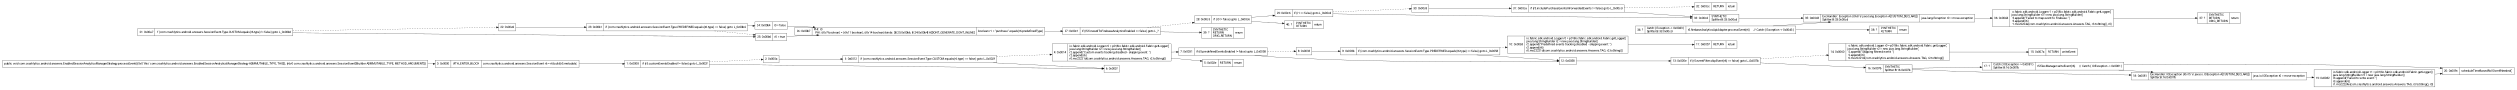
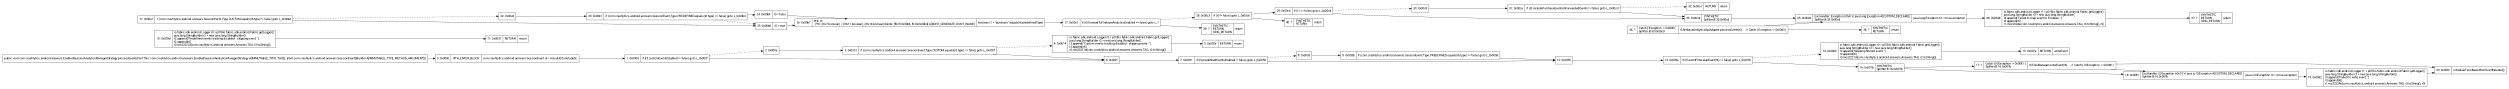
(1503, 48) -> none
(1174, 52) -> (1148, 60)
